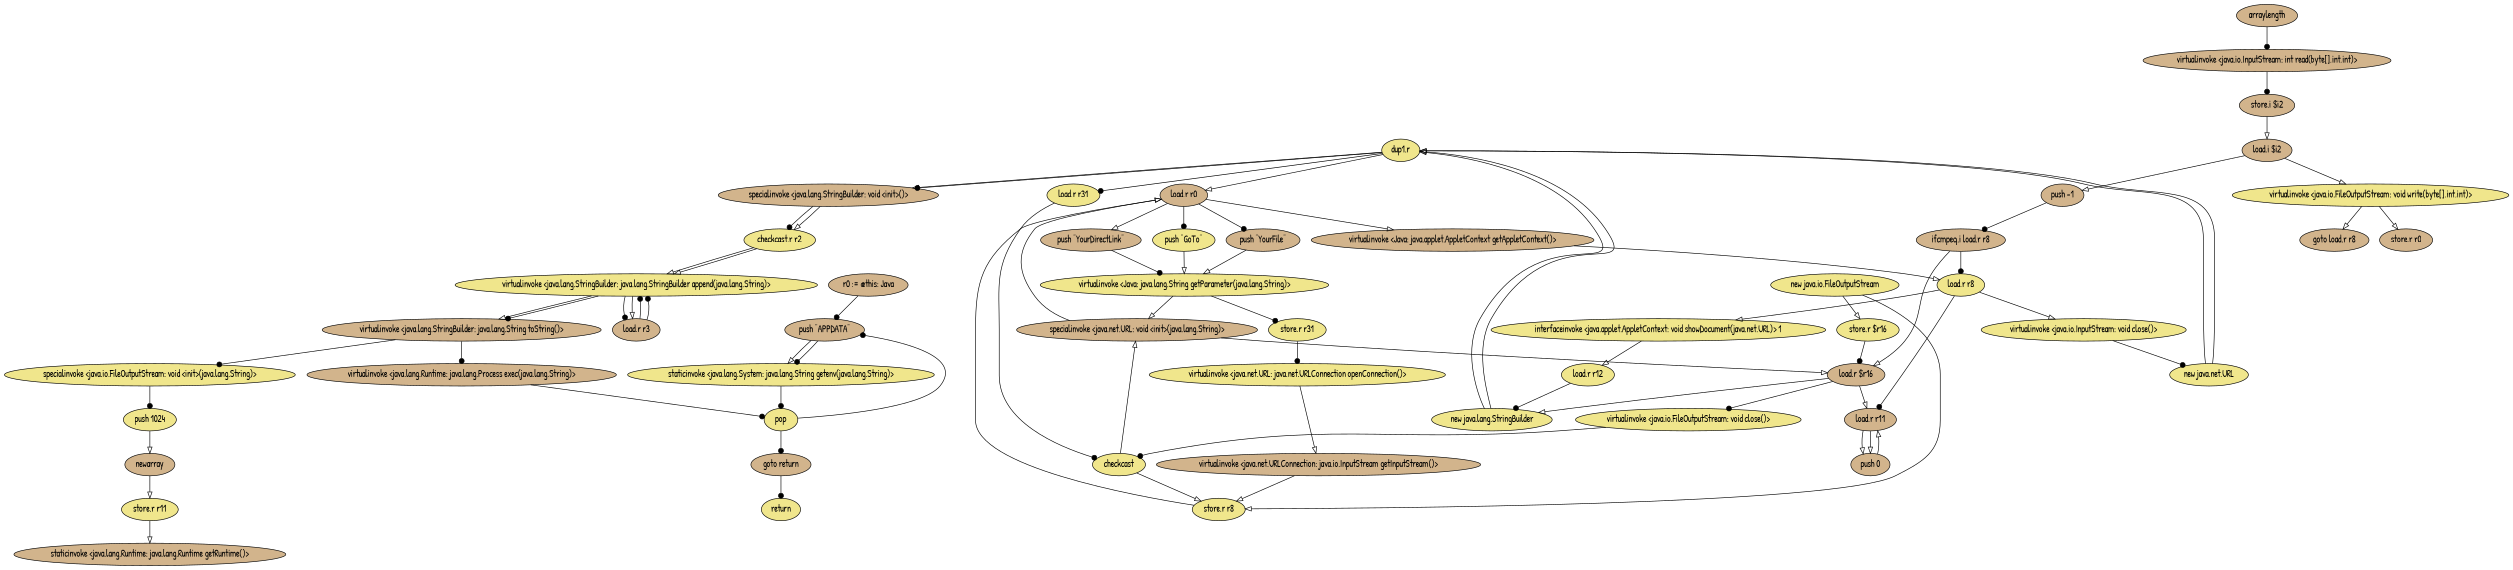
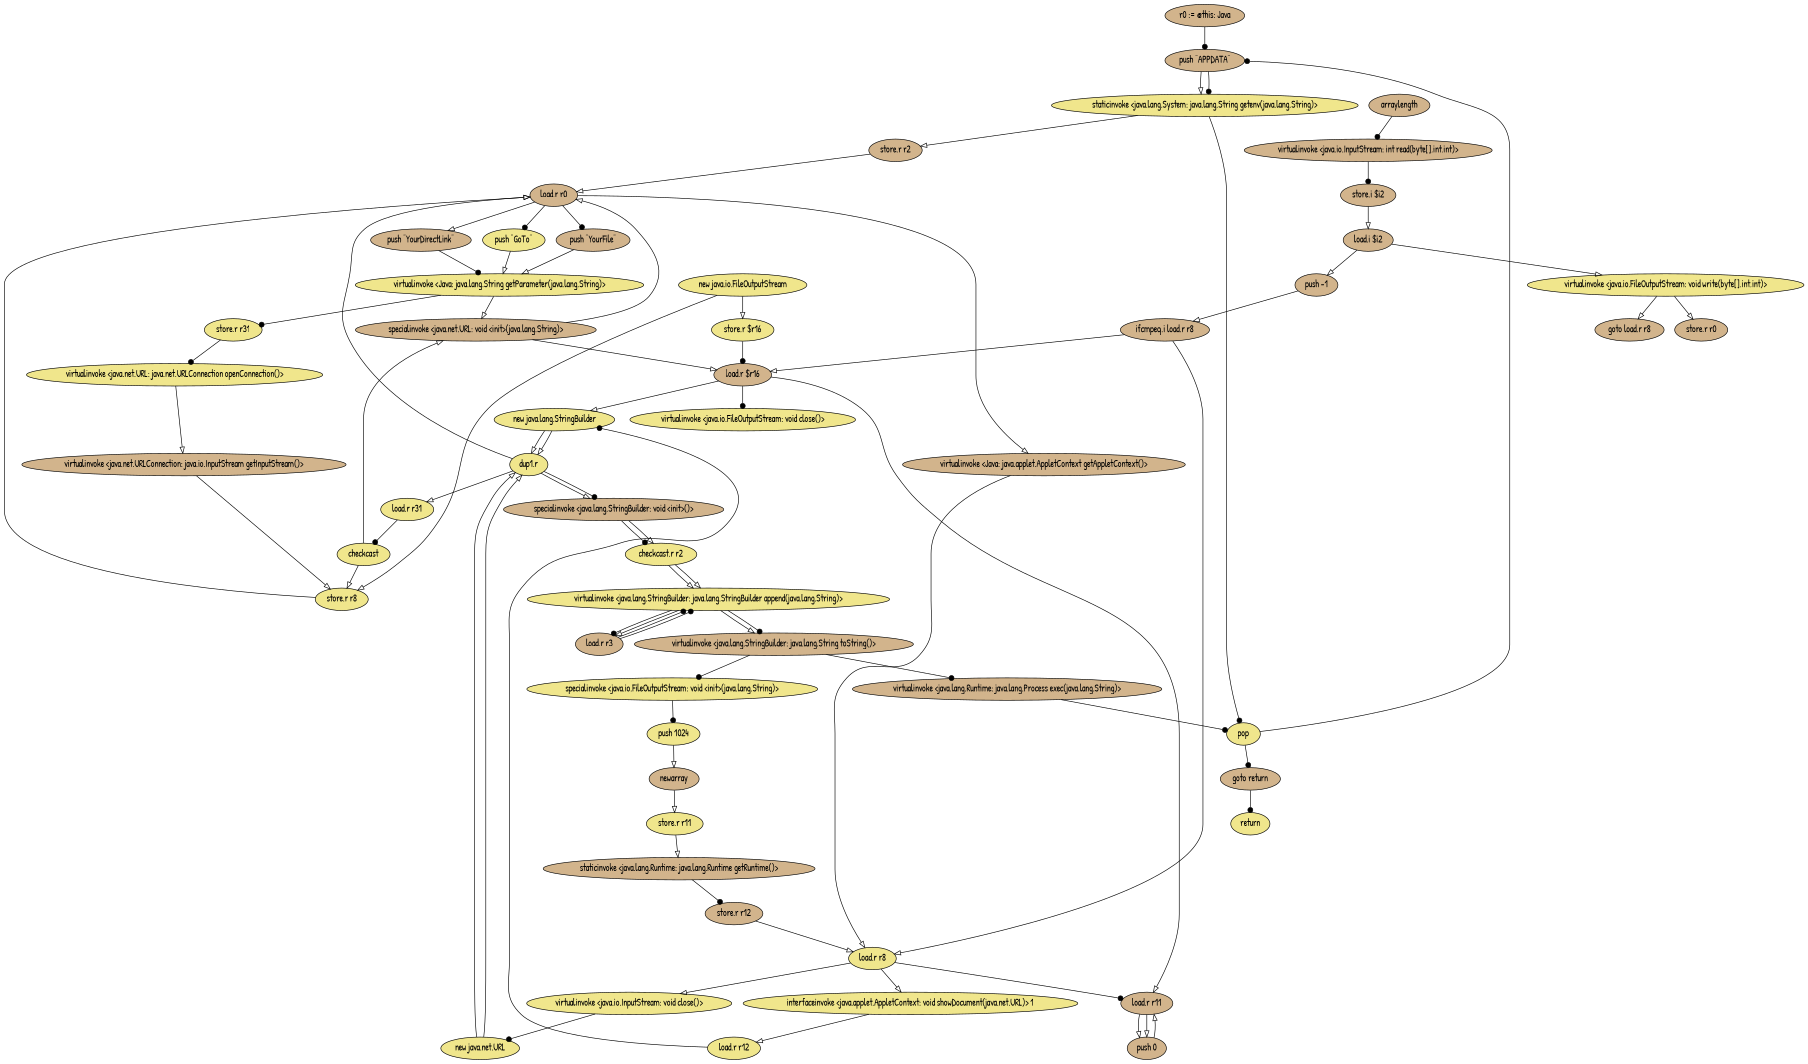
none -> (896, 150)
(1243, 172) -> (473, 485)
(2017, 215) -> (1249, 305)
(1961, 260) -> (1203, 749)
(1374, 434) -> none
none -> (734, 914)
